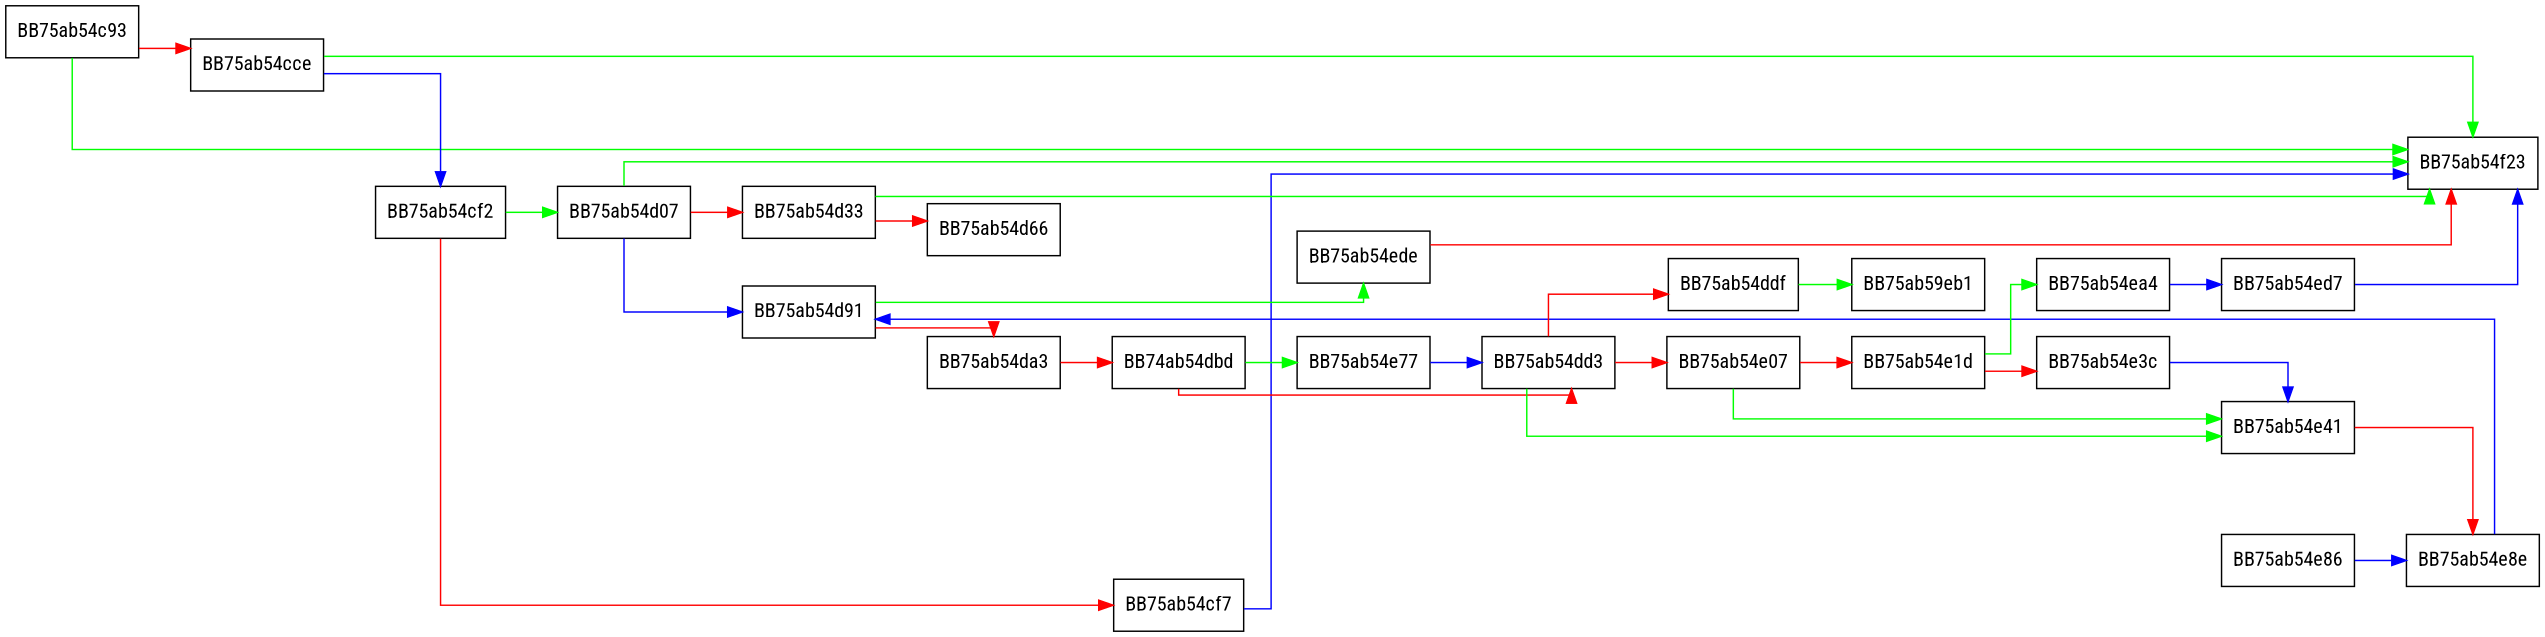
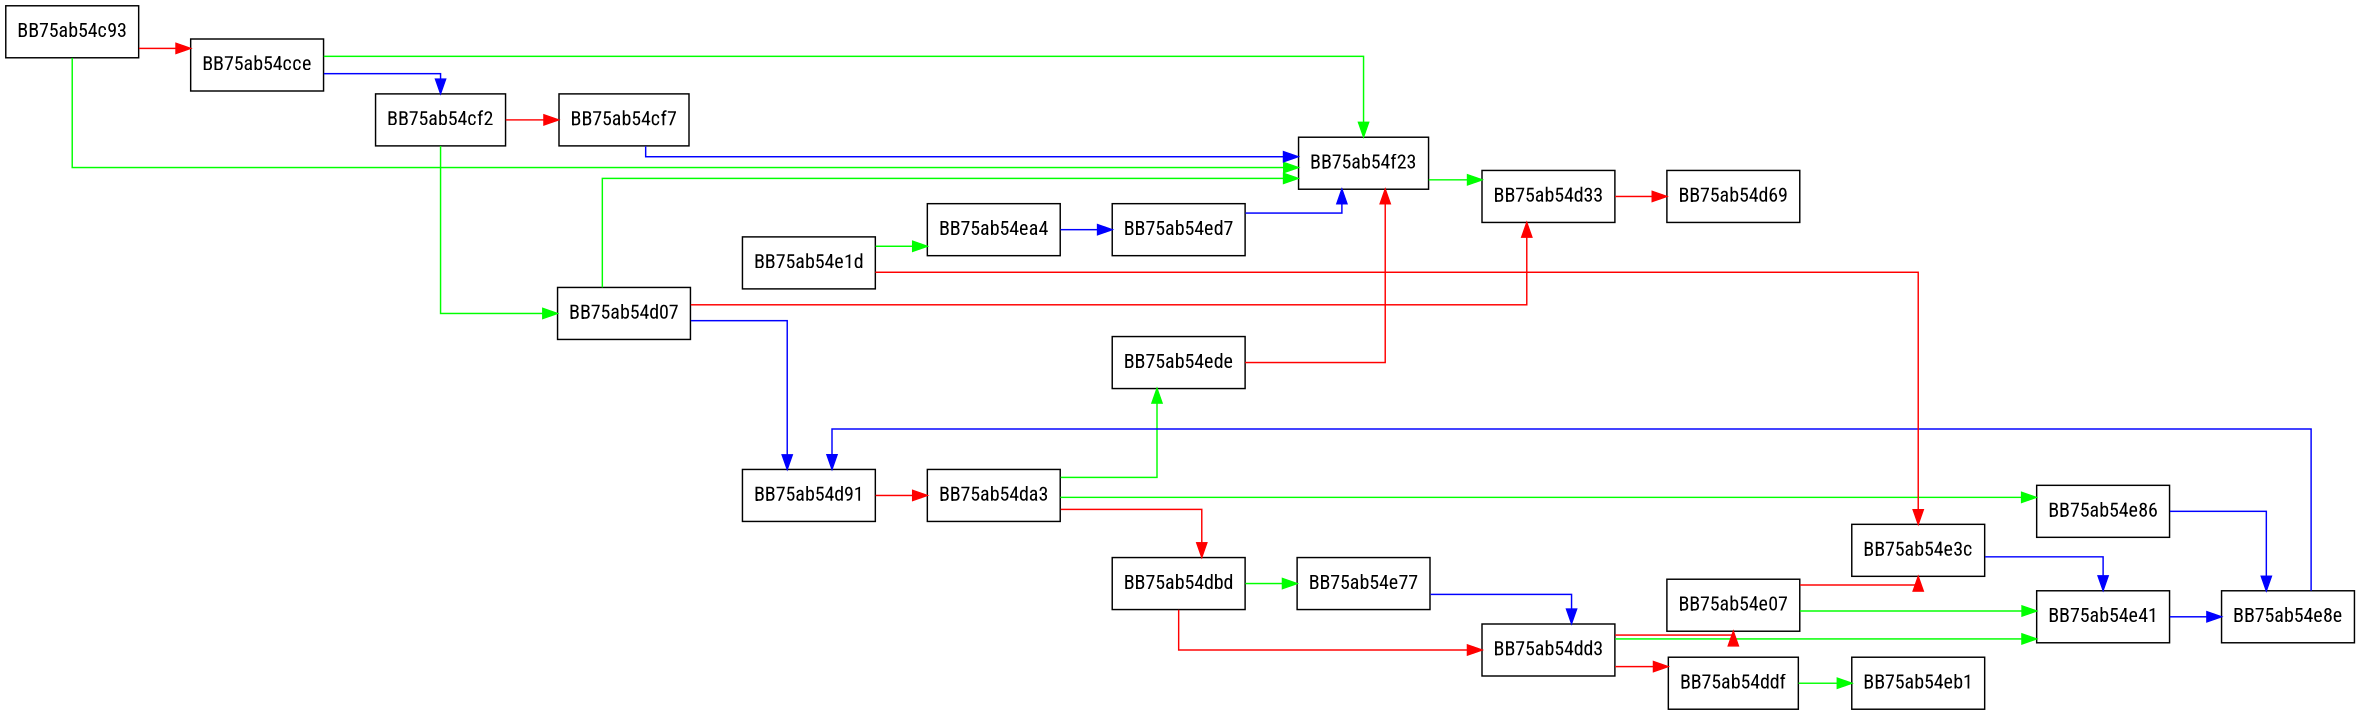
(1653, 196) -> (1448, 180)
(994, 230) -> (1733, 196)
(1918, 285) -> (1918, 683)
(1122, 302) -> (1146, 477)
(1179, 363) -> (1179, 584)
(1819, 363) -> (1860, 585)
(2460, 428) -> (2188, 617)
none -> (1541, 497)
